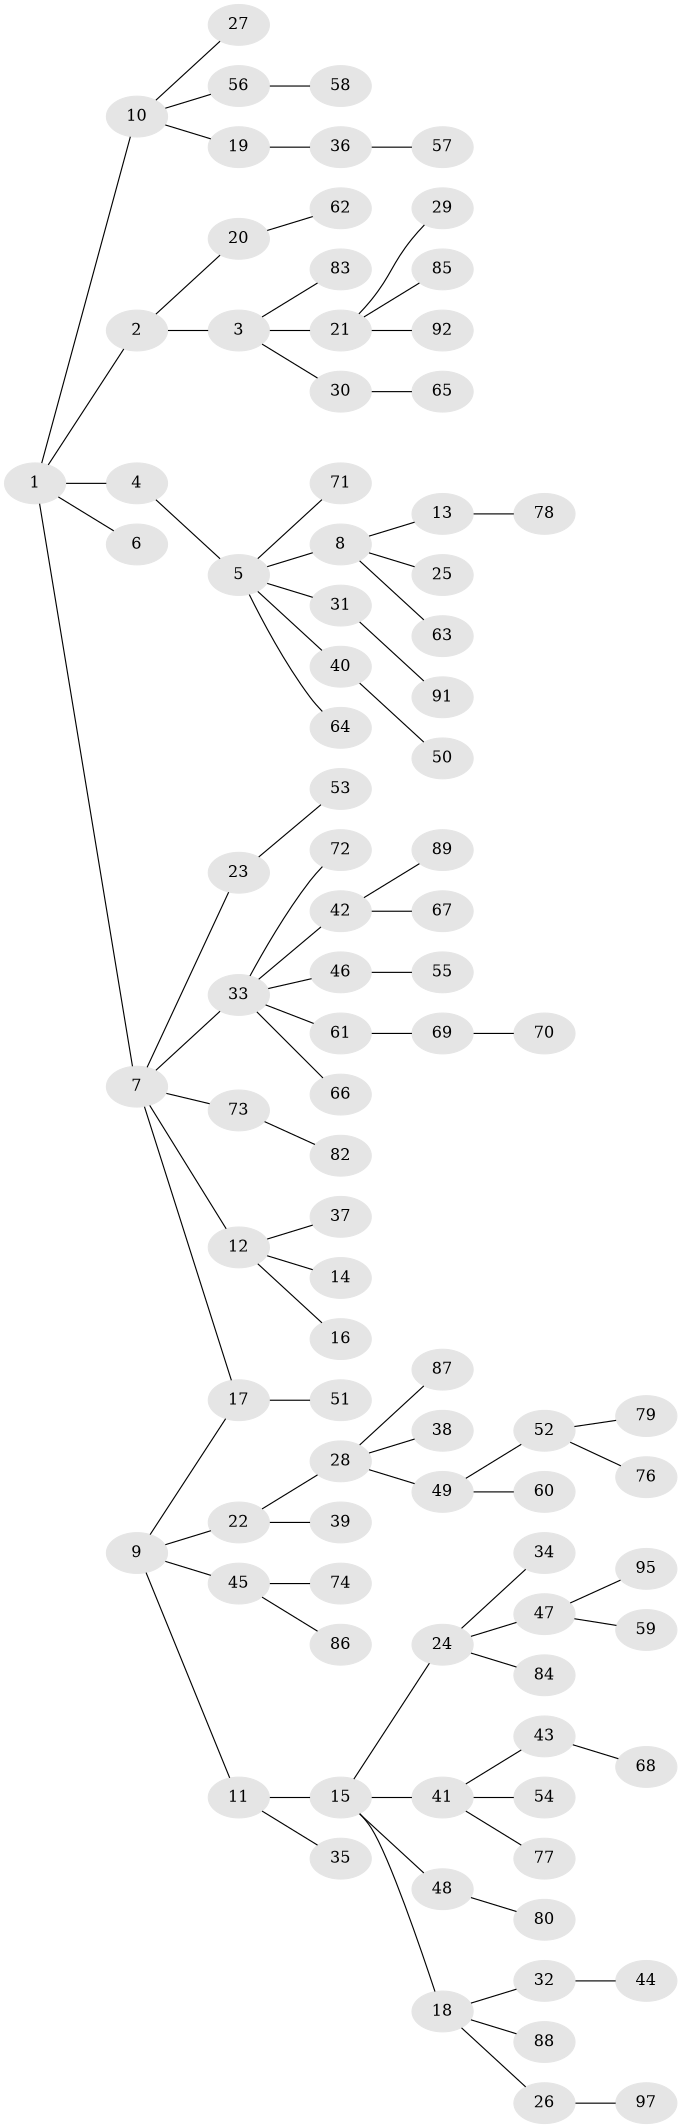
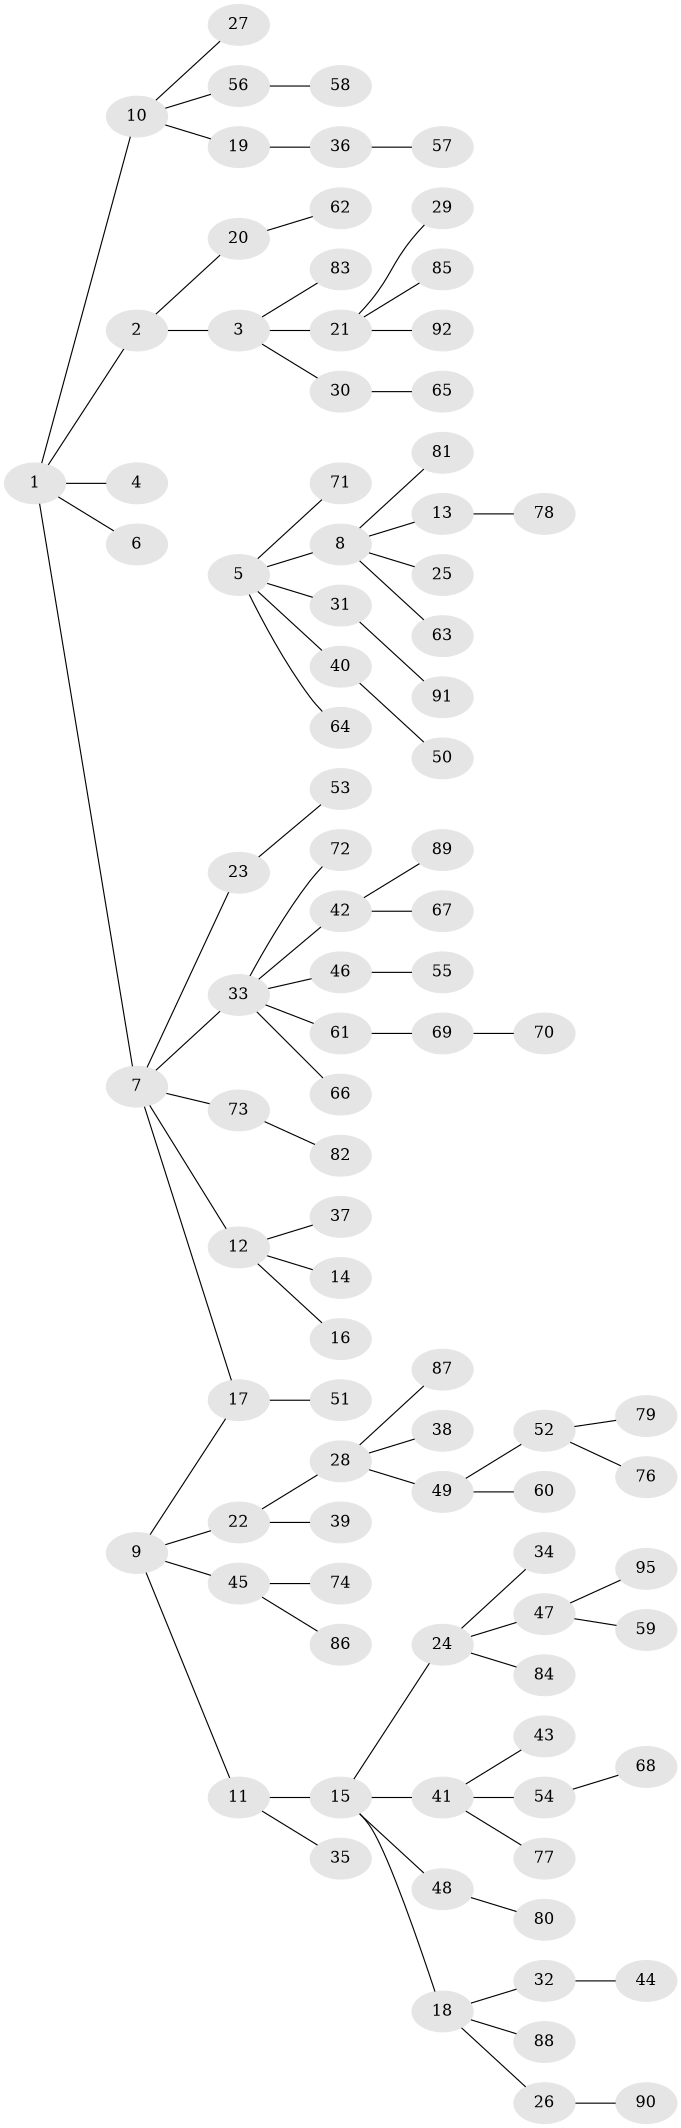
none -> (443, 453)
(188, 529) -> none
(596, 1752) -> (596, 1782)
(646, 2103) -> (646, 2103)
